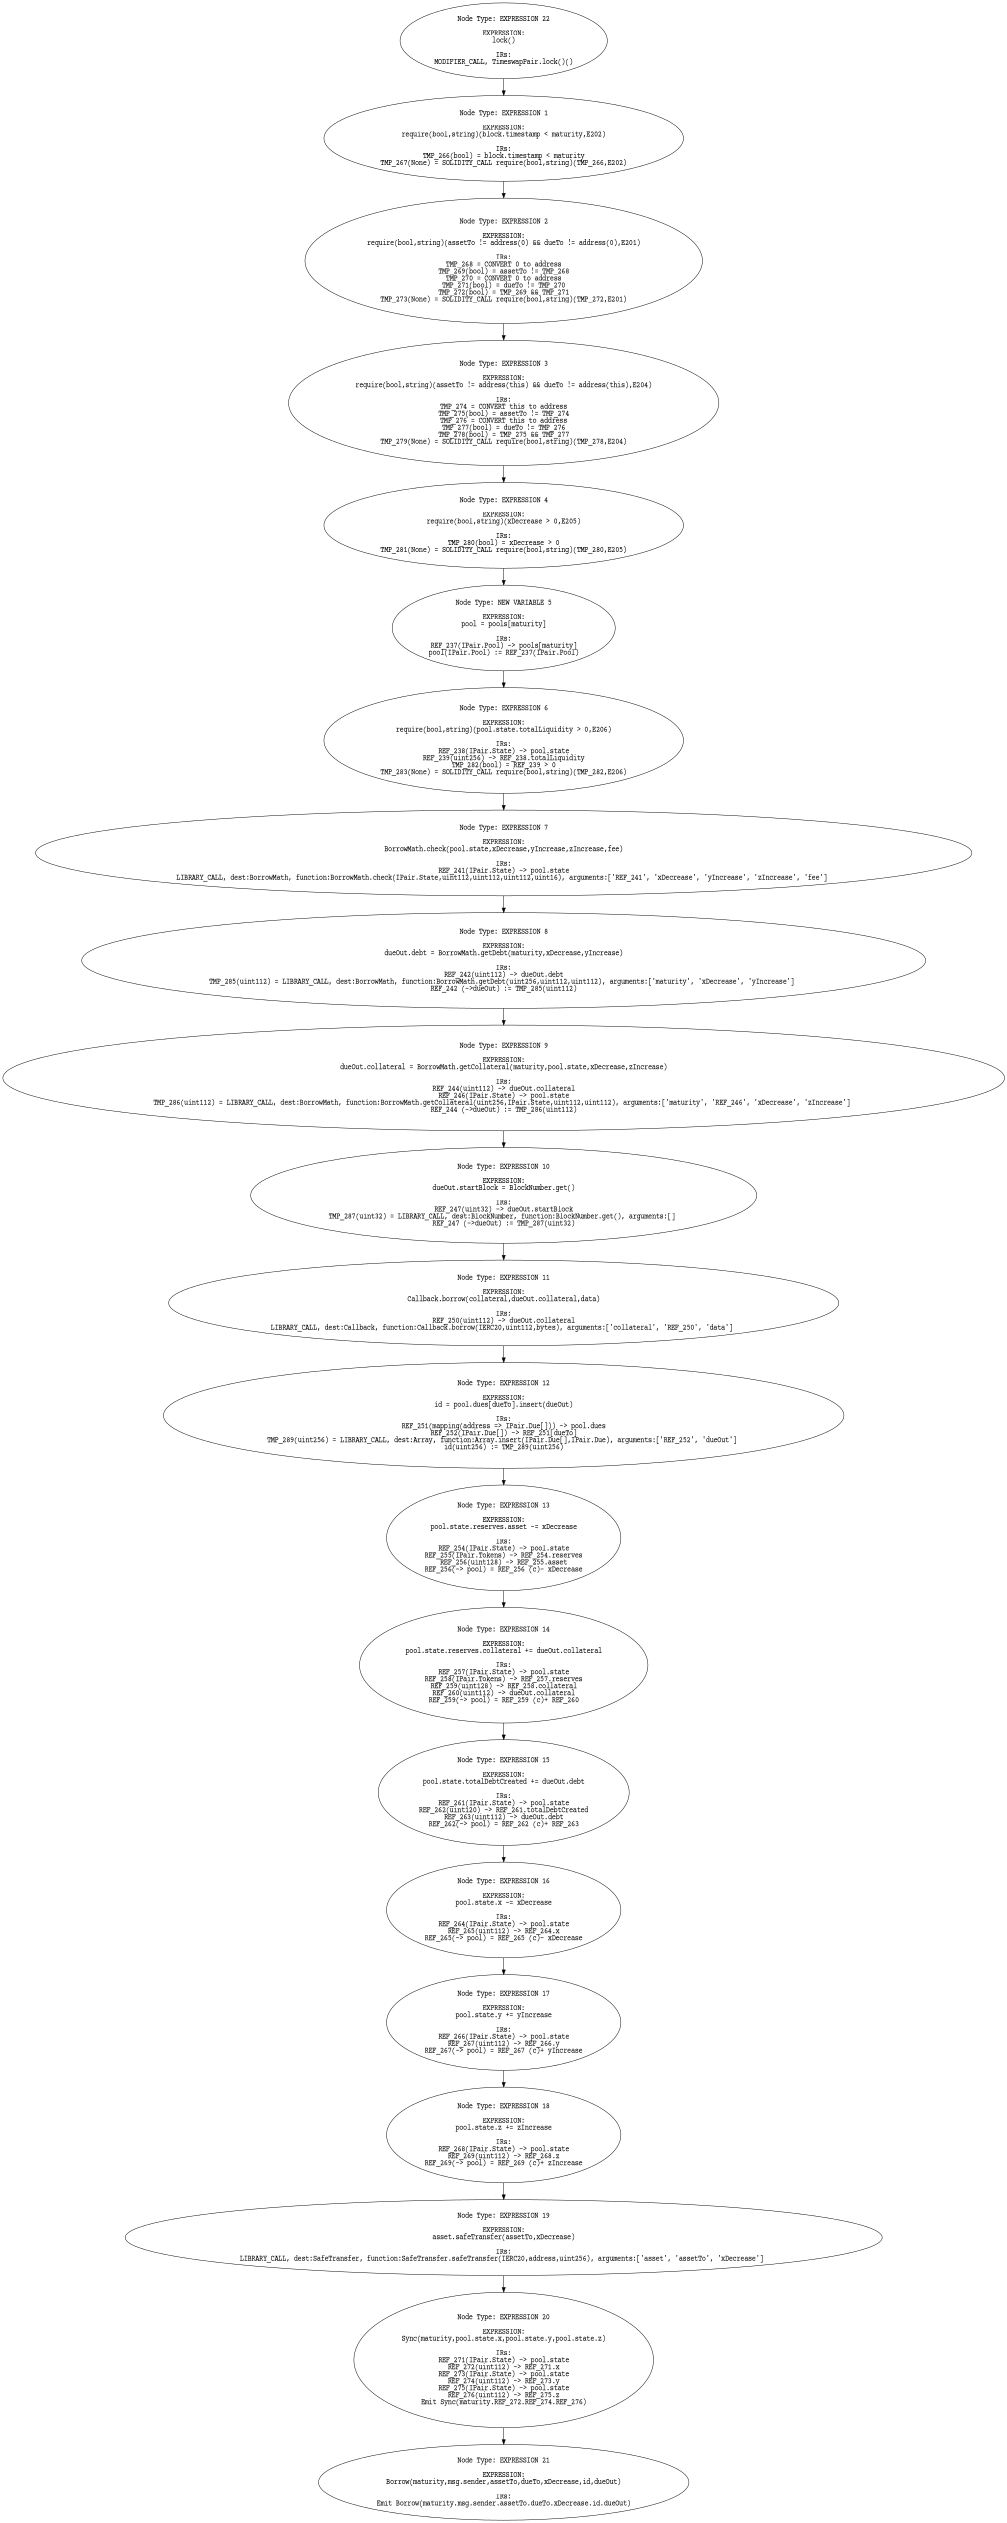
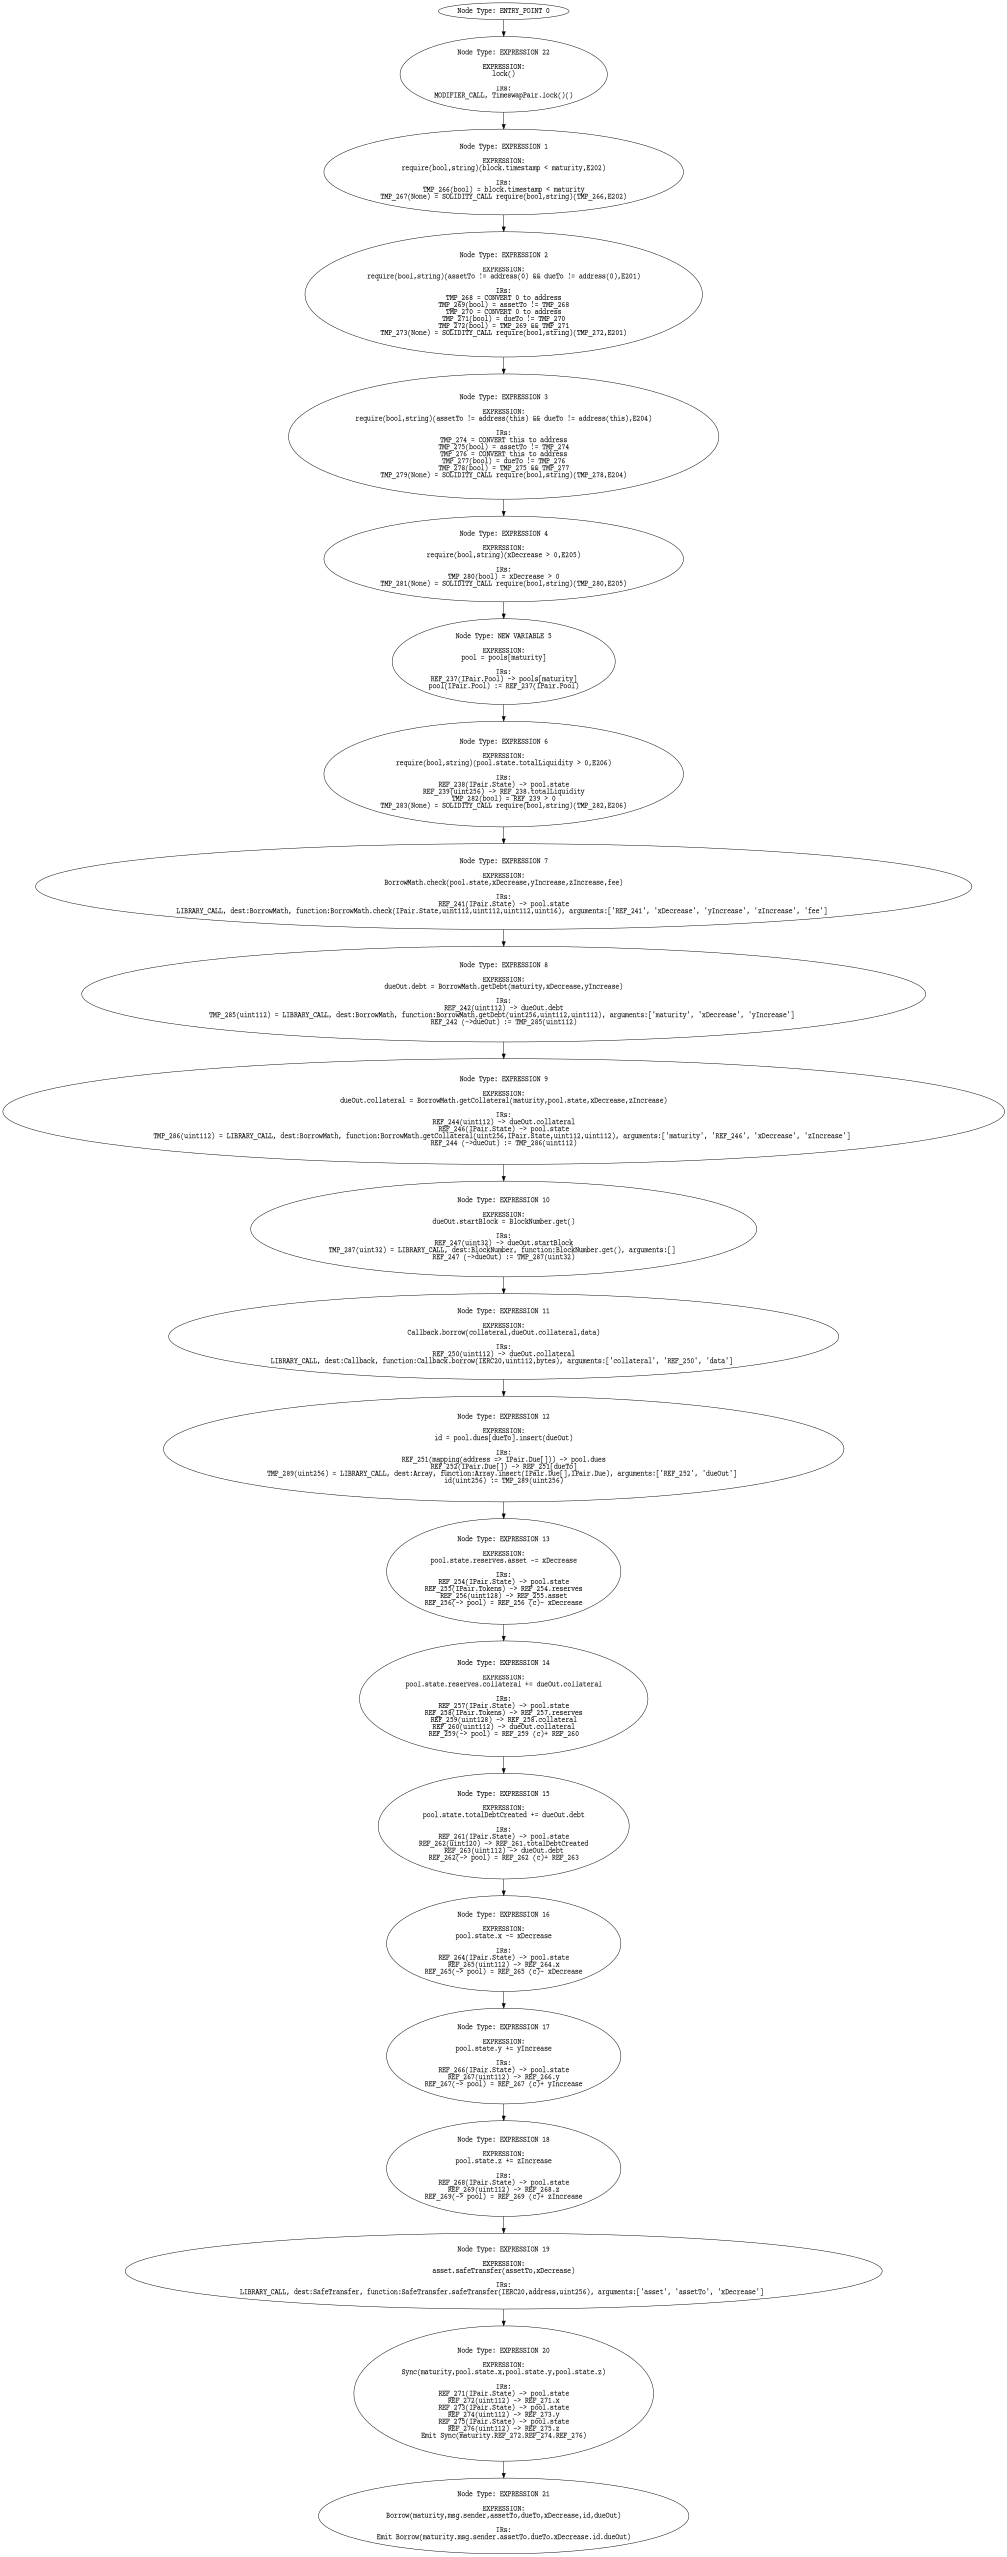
none -> (504, 11)
